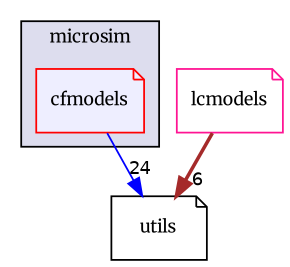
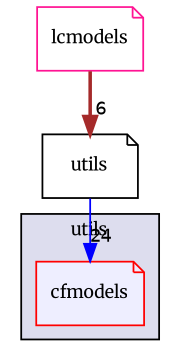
(90, 38) -> (90, 231)
(121, 158) -> (90, 225)
